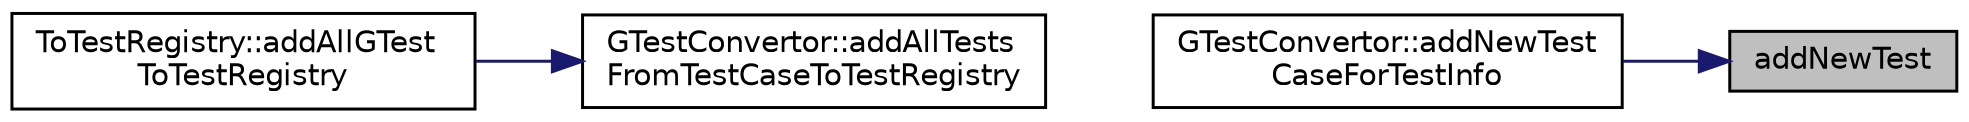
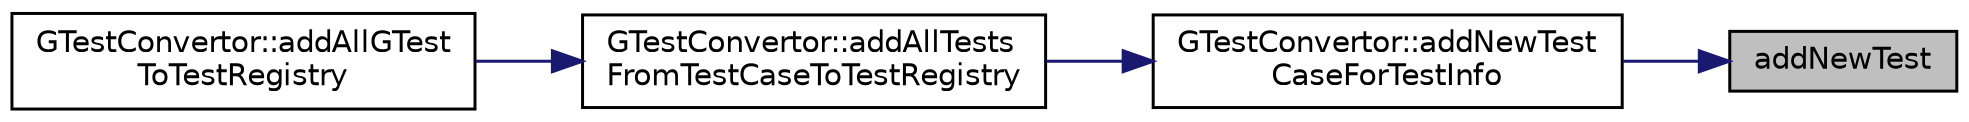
(243, 61) -> (243, 61)
none -> (1085, 61)
